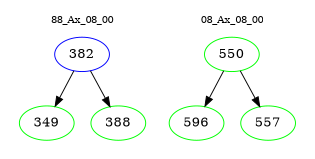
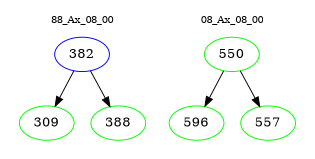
(47, 123) -> (47, 123)
